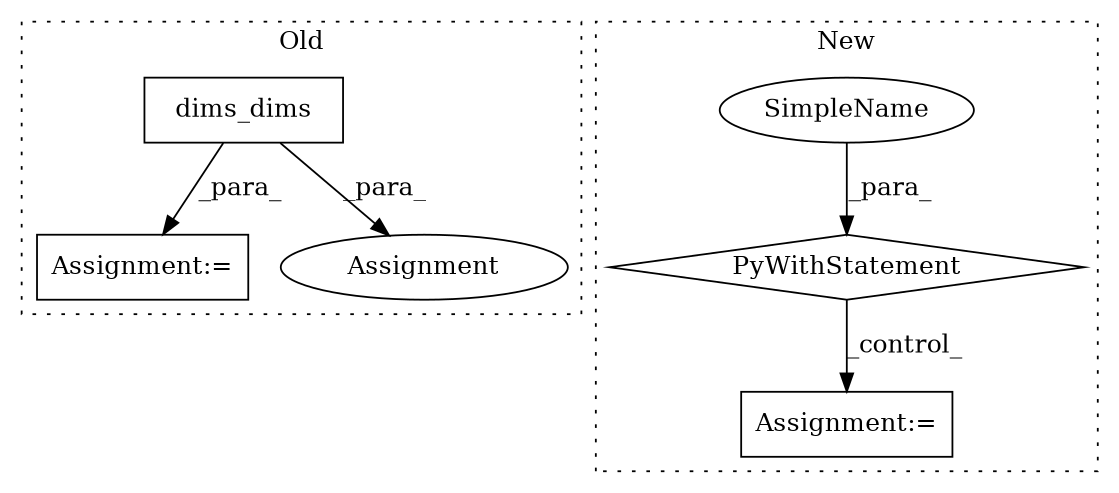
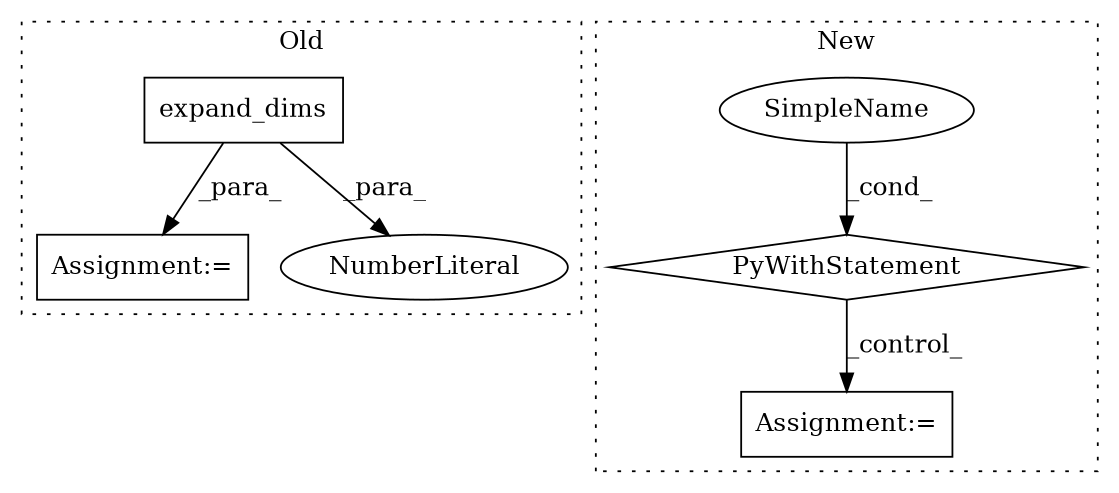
(244, 110) -> (244, 110)
(890, 189) -> (890, 189)
(424, 267) -> (424, 267)
